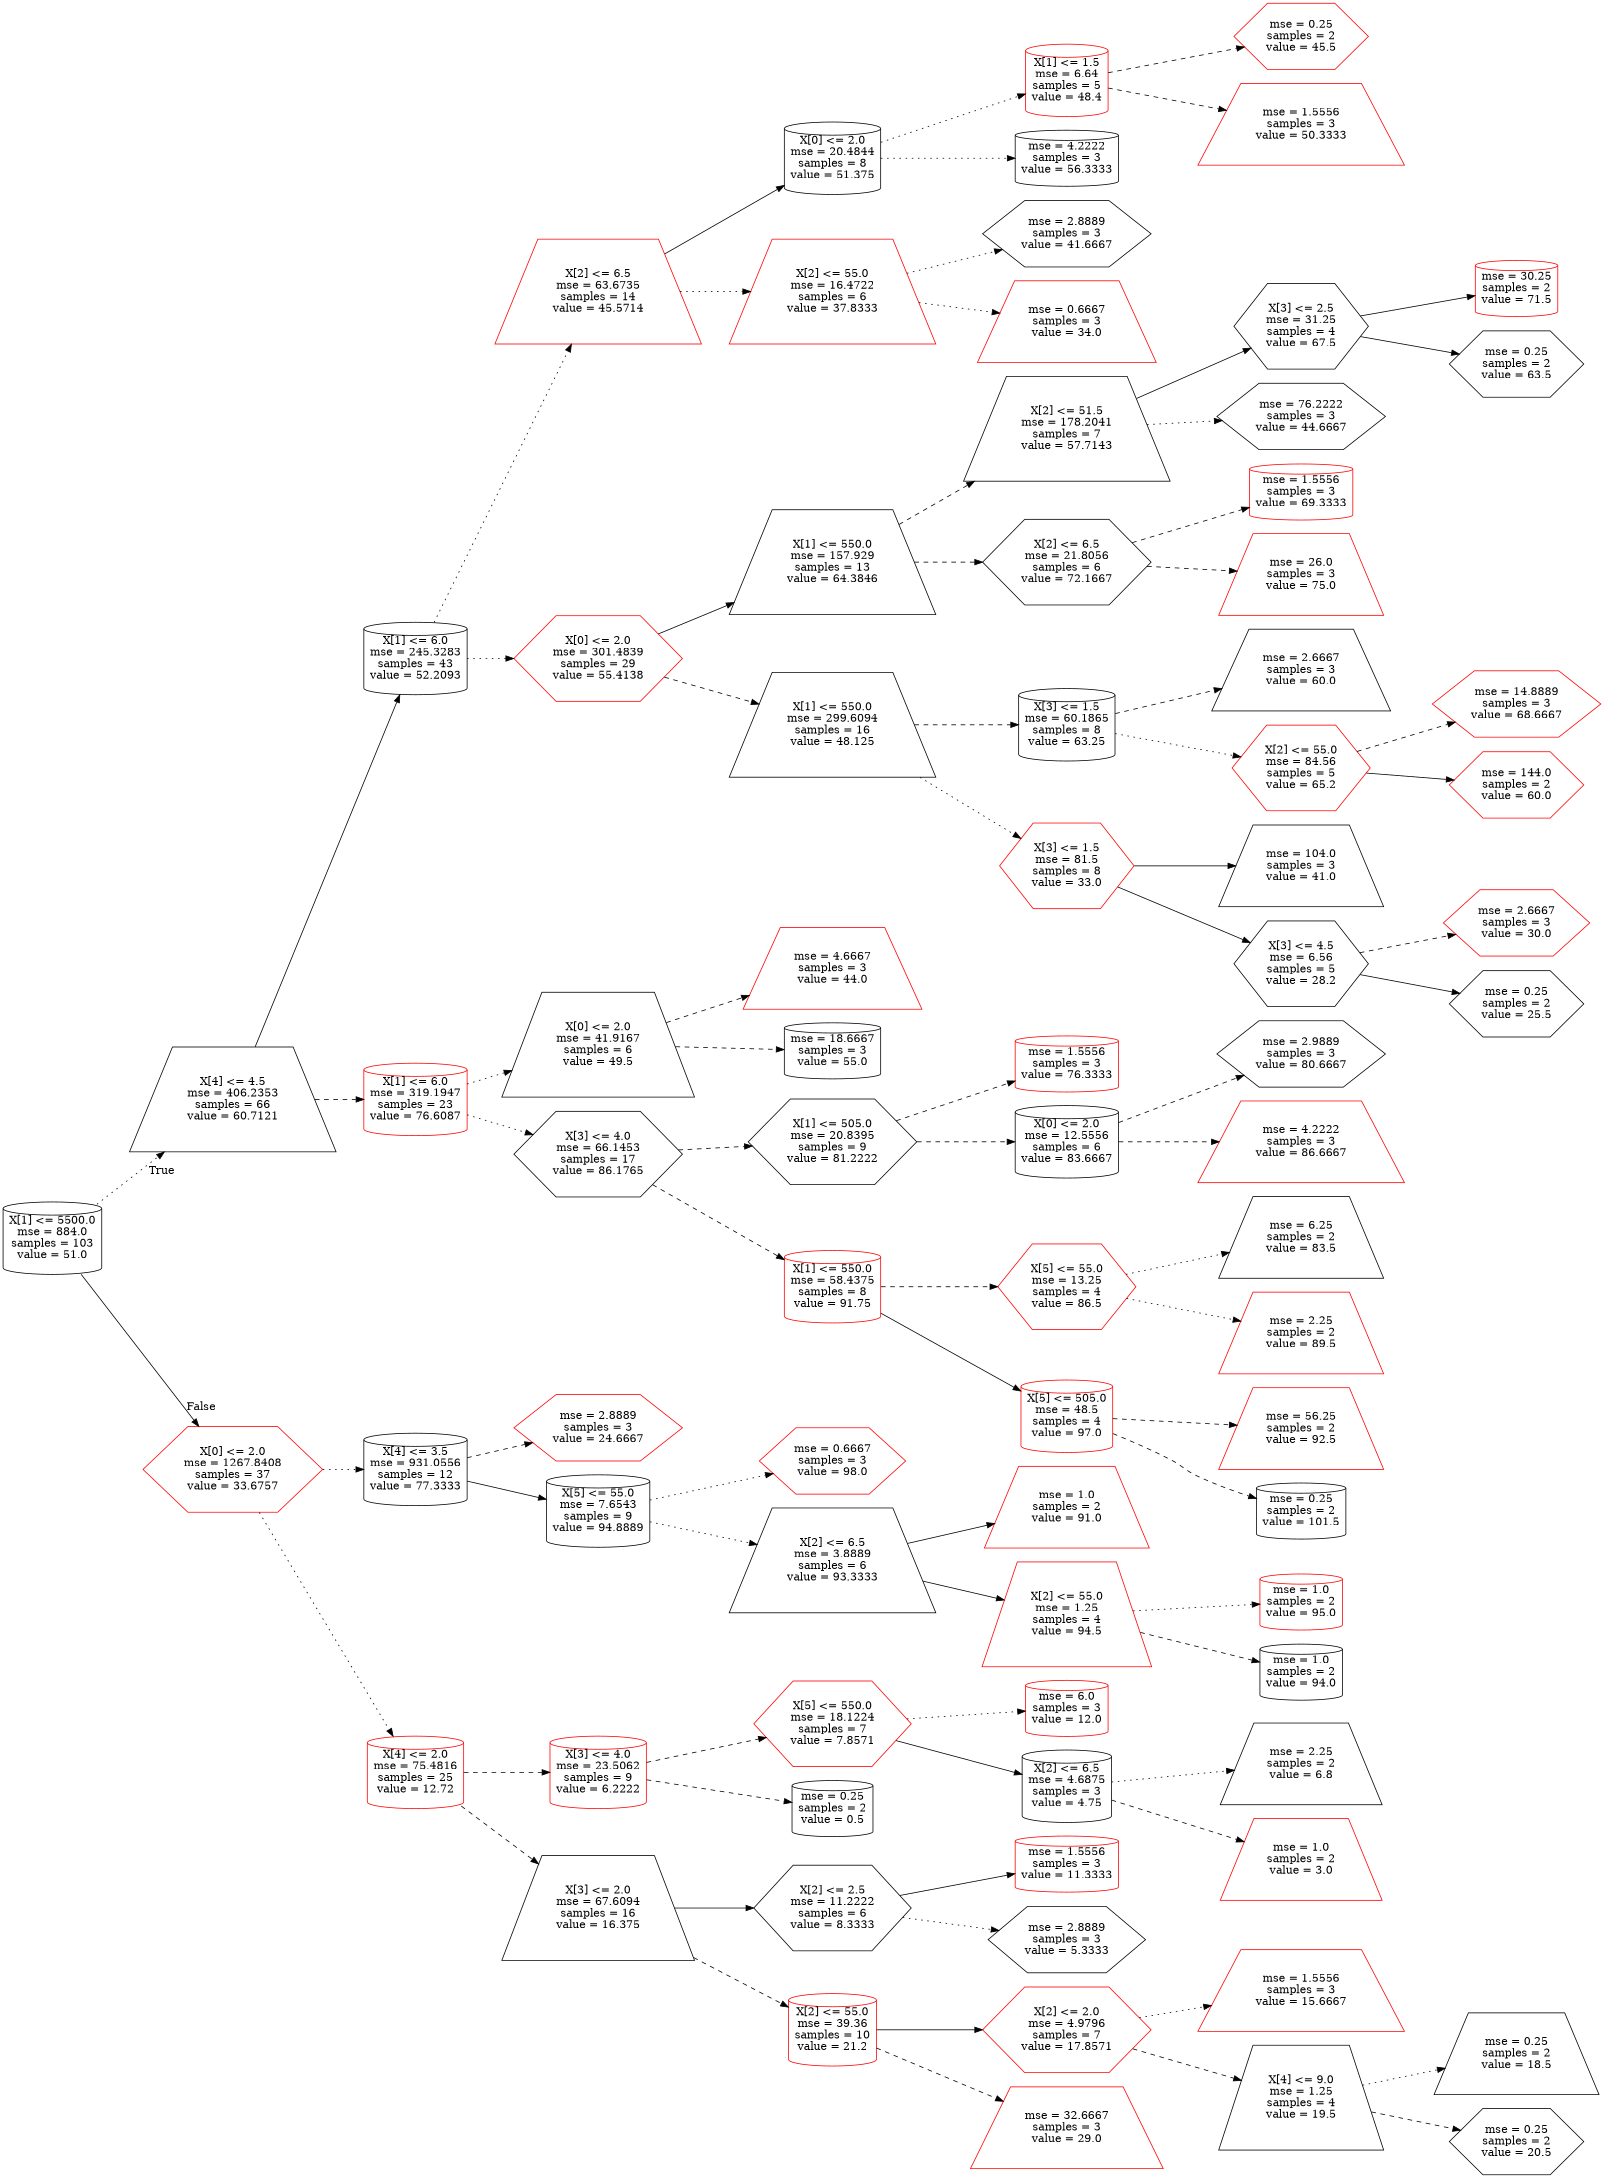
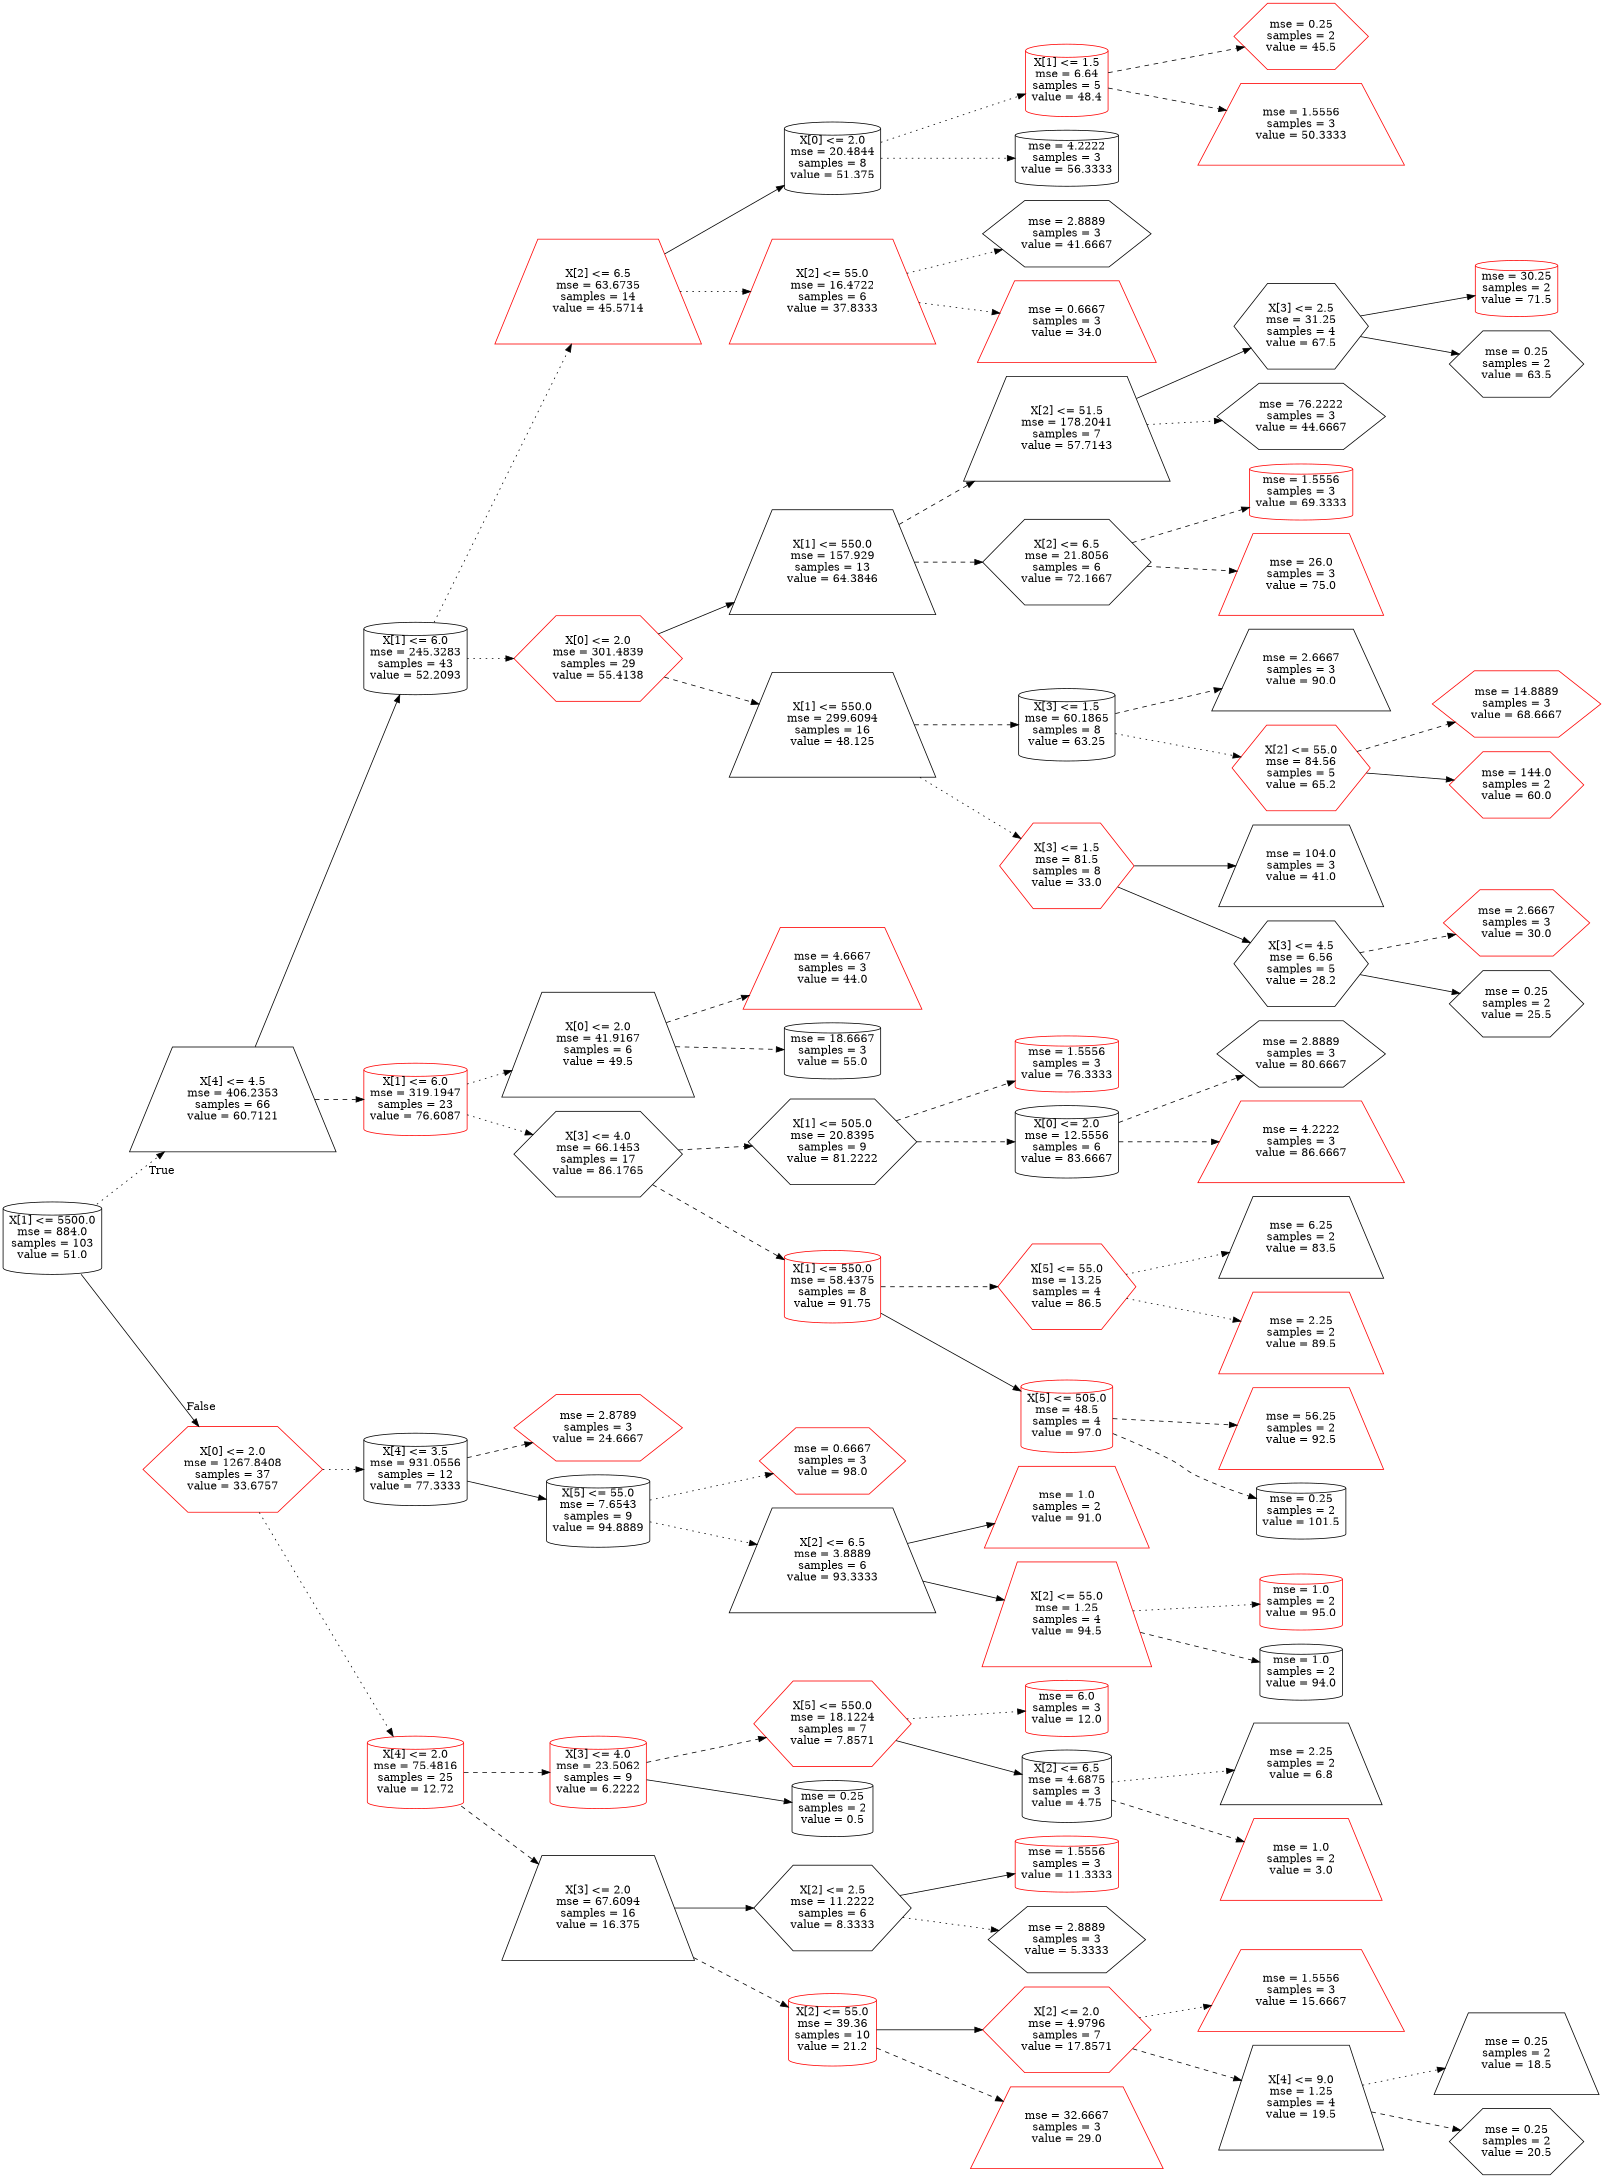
(1301, 670) -> (1301, 670)
(1301, 1054) -> (1301, 1054)
(598, 1428) -> (598, 1428)
(715, 1790) -> (715, 1790)
